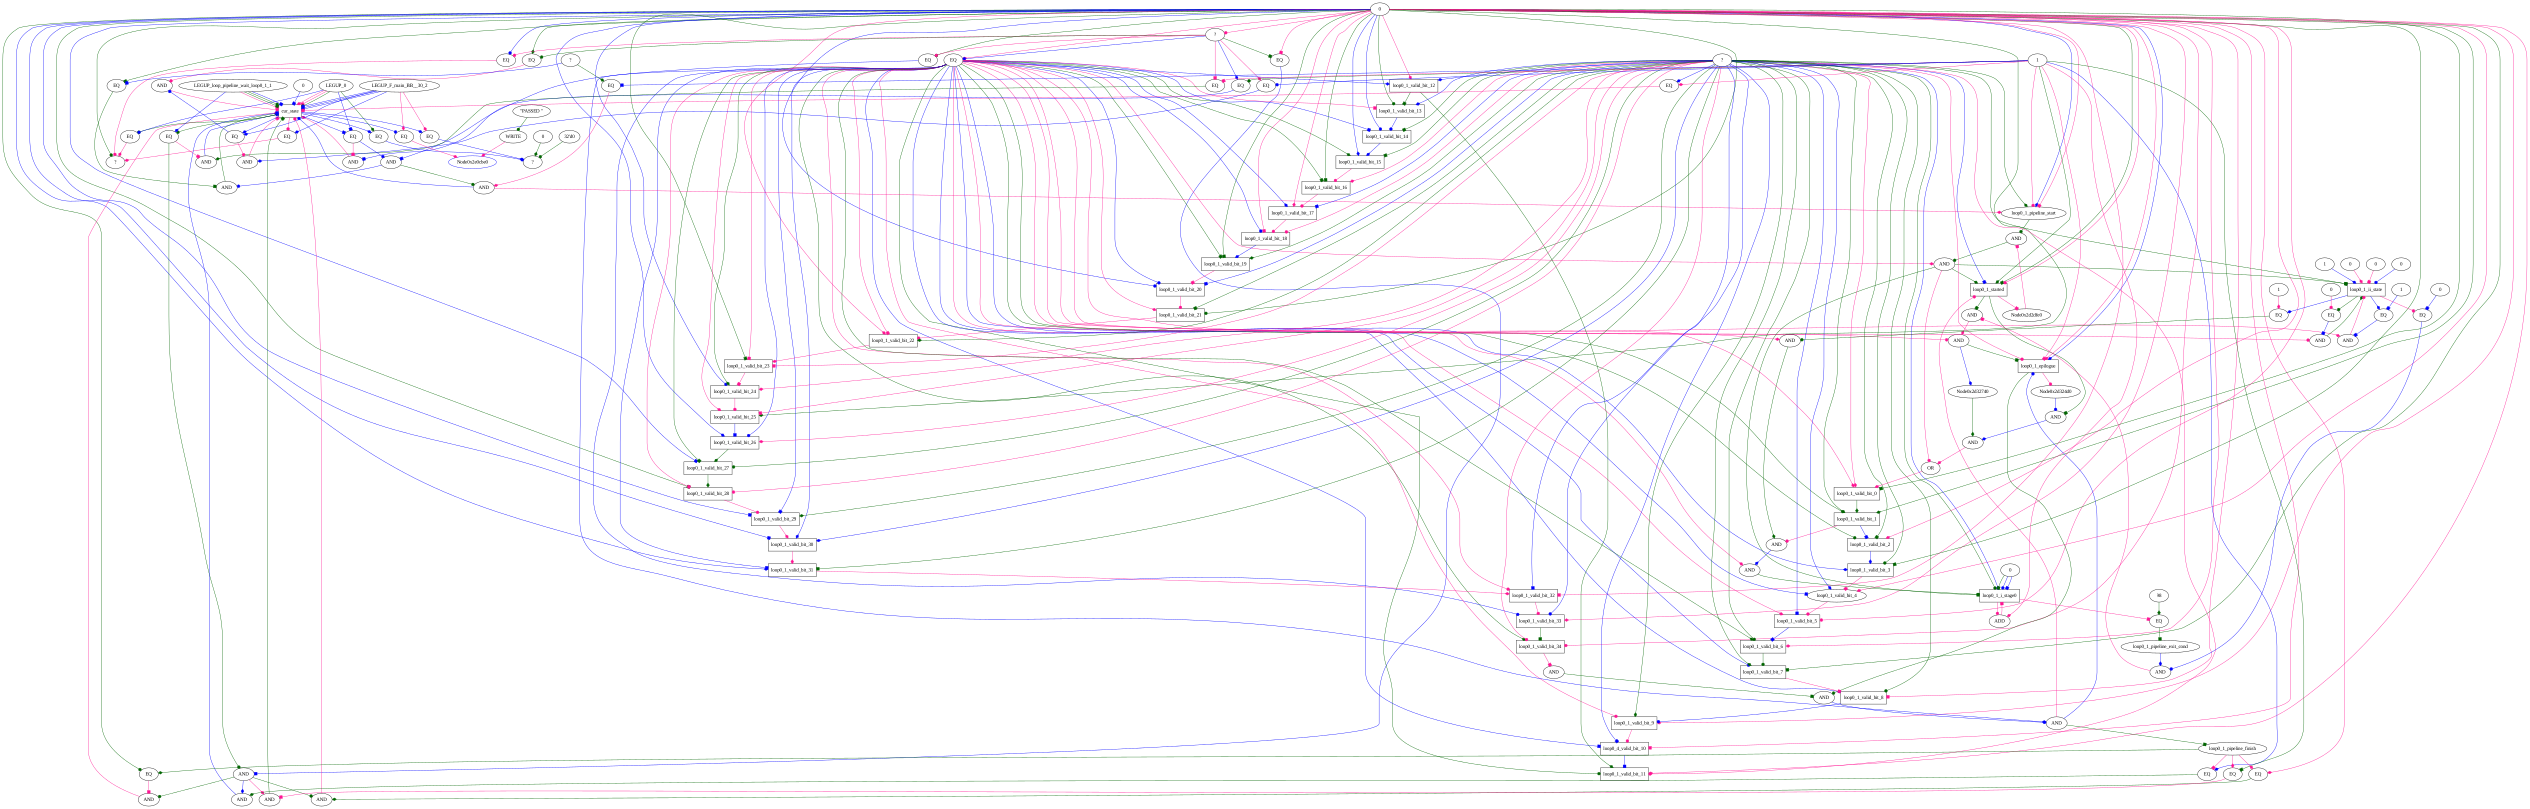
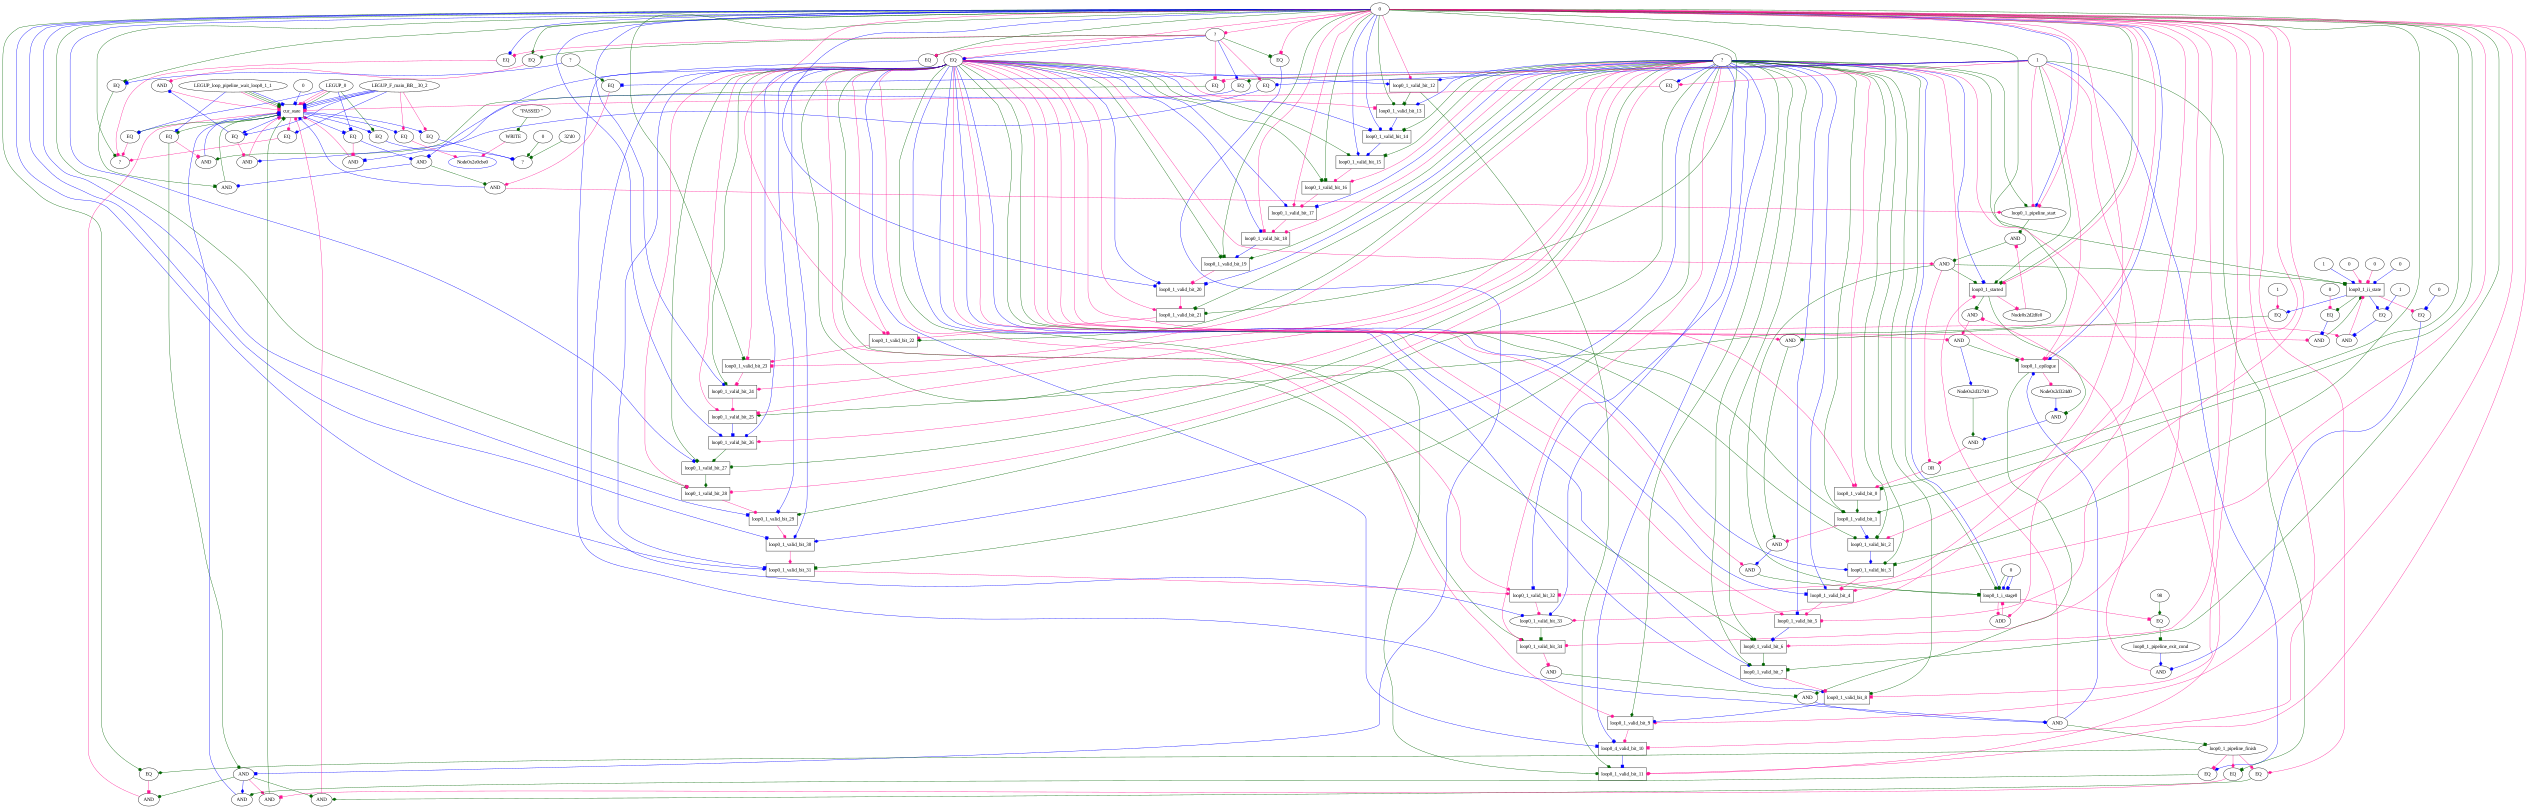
(1837, 596) -> (1830, 596)
(1540, 621) -> (1541, 621)
